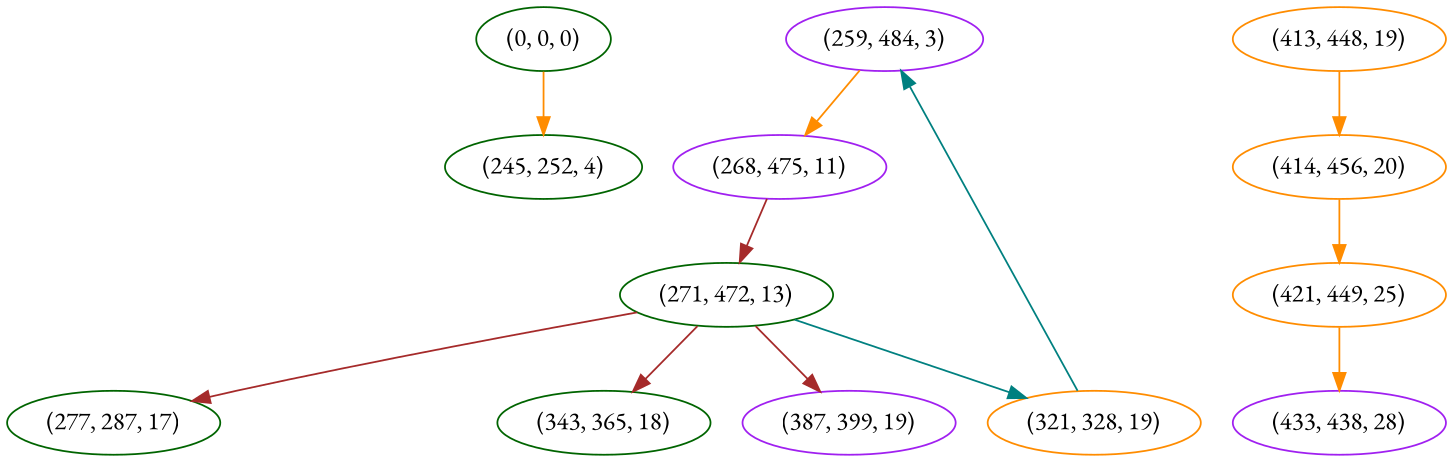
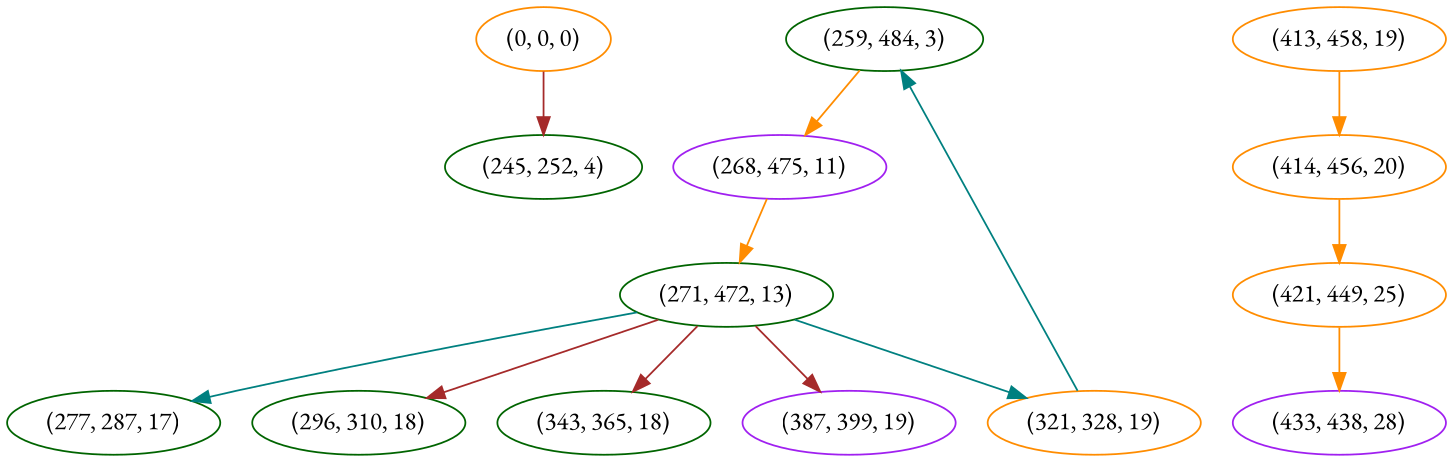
(544, 39) -> (544, 39)
(885, 39) -> (885, 39)
(1339, 39) -> (1339, 39)
(544, 94) -> (544, 94)
(757, 222) -> (757, 222)
(423, 352) -> (423, 352)
none -> (359, 423)
